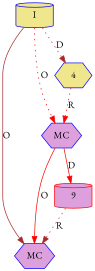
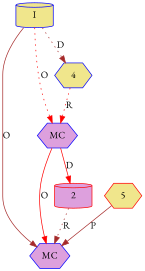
(73, 196) -> (73, 196)
none -> (123, 196)
